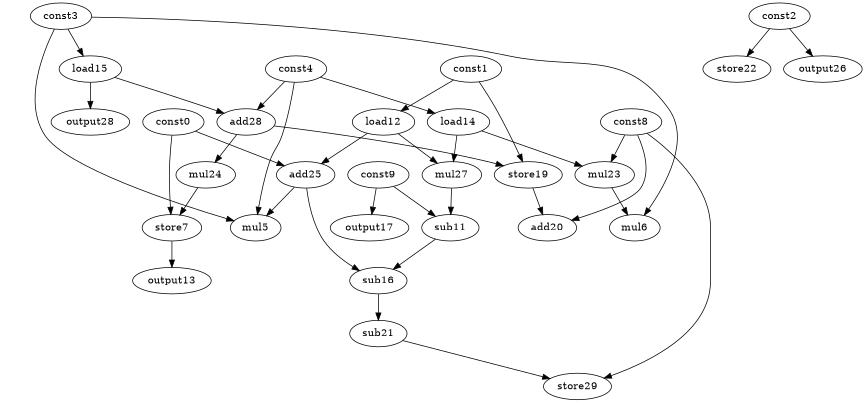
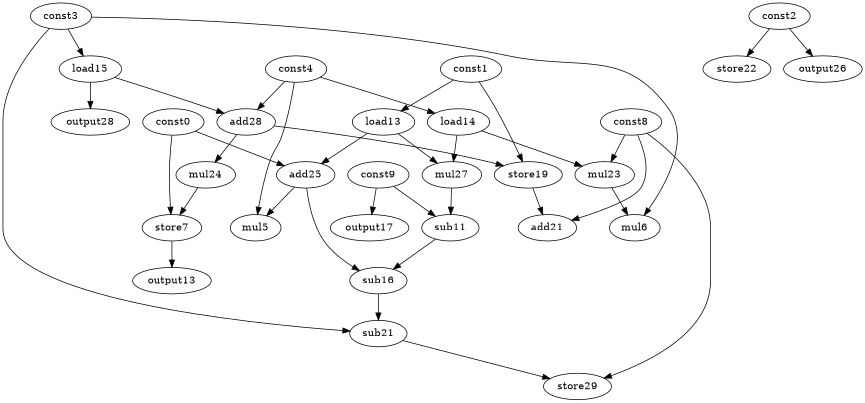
(384, 122) -> (384, 122)
(81, 163) -> (57, 279)
(547, 228) -> (547, 228)
